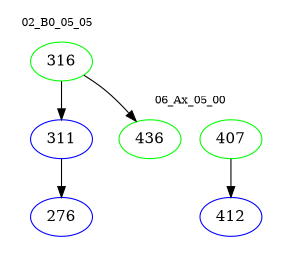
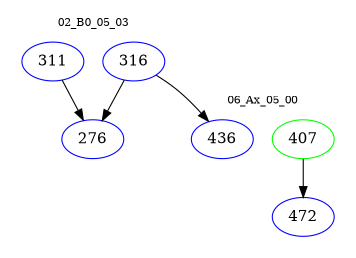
(57, 23) -> (93, 23)
(62, 62) -> (134, 62)
(62, 95) -> (116, 96)
(150, 139) -> (222, 139)
(231, 217) -> (303, 217)
